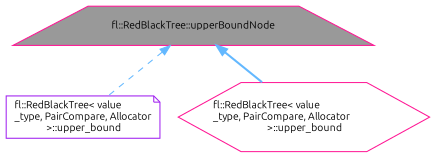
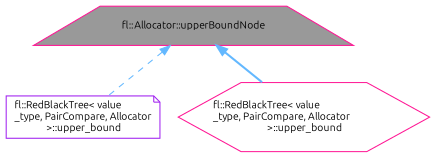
(193, 26) -> (193, 26)
